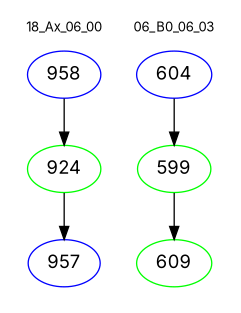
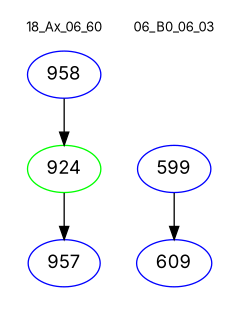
(64, 28) -> (64, 28)
(174, 75) -> none
(174, 169) -> (174, 169)
(174, 263) -> (174, 263)
